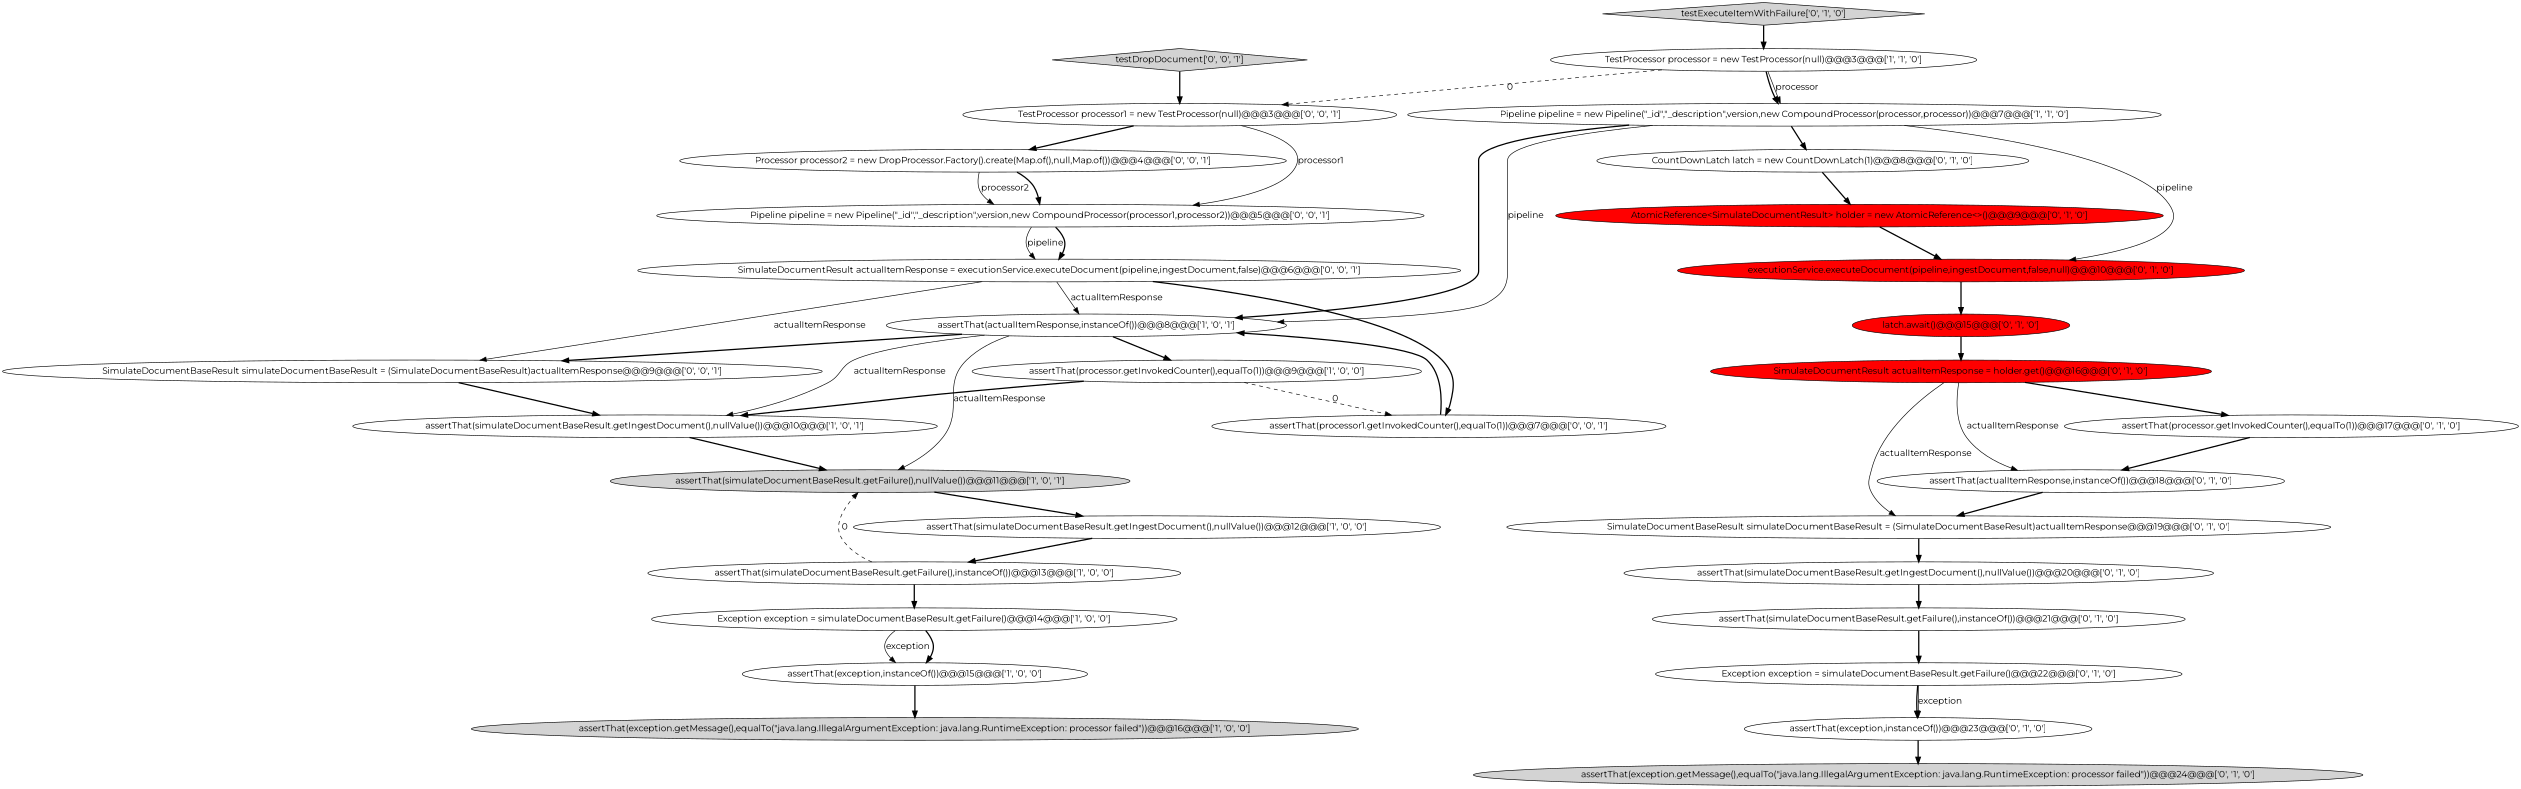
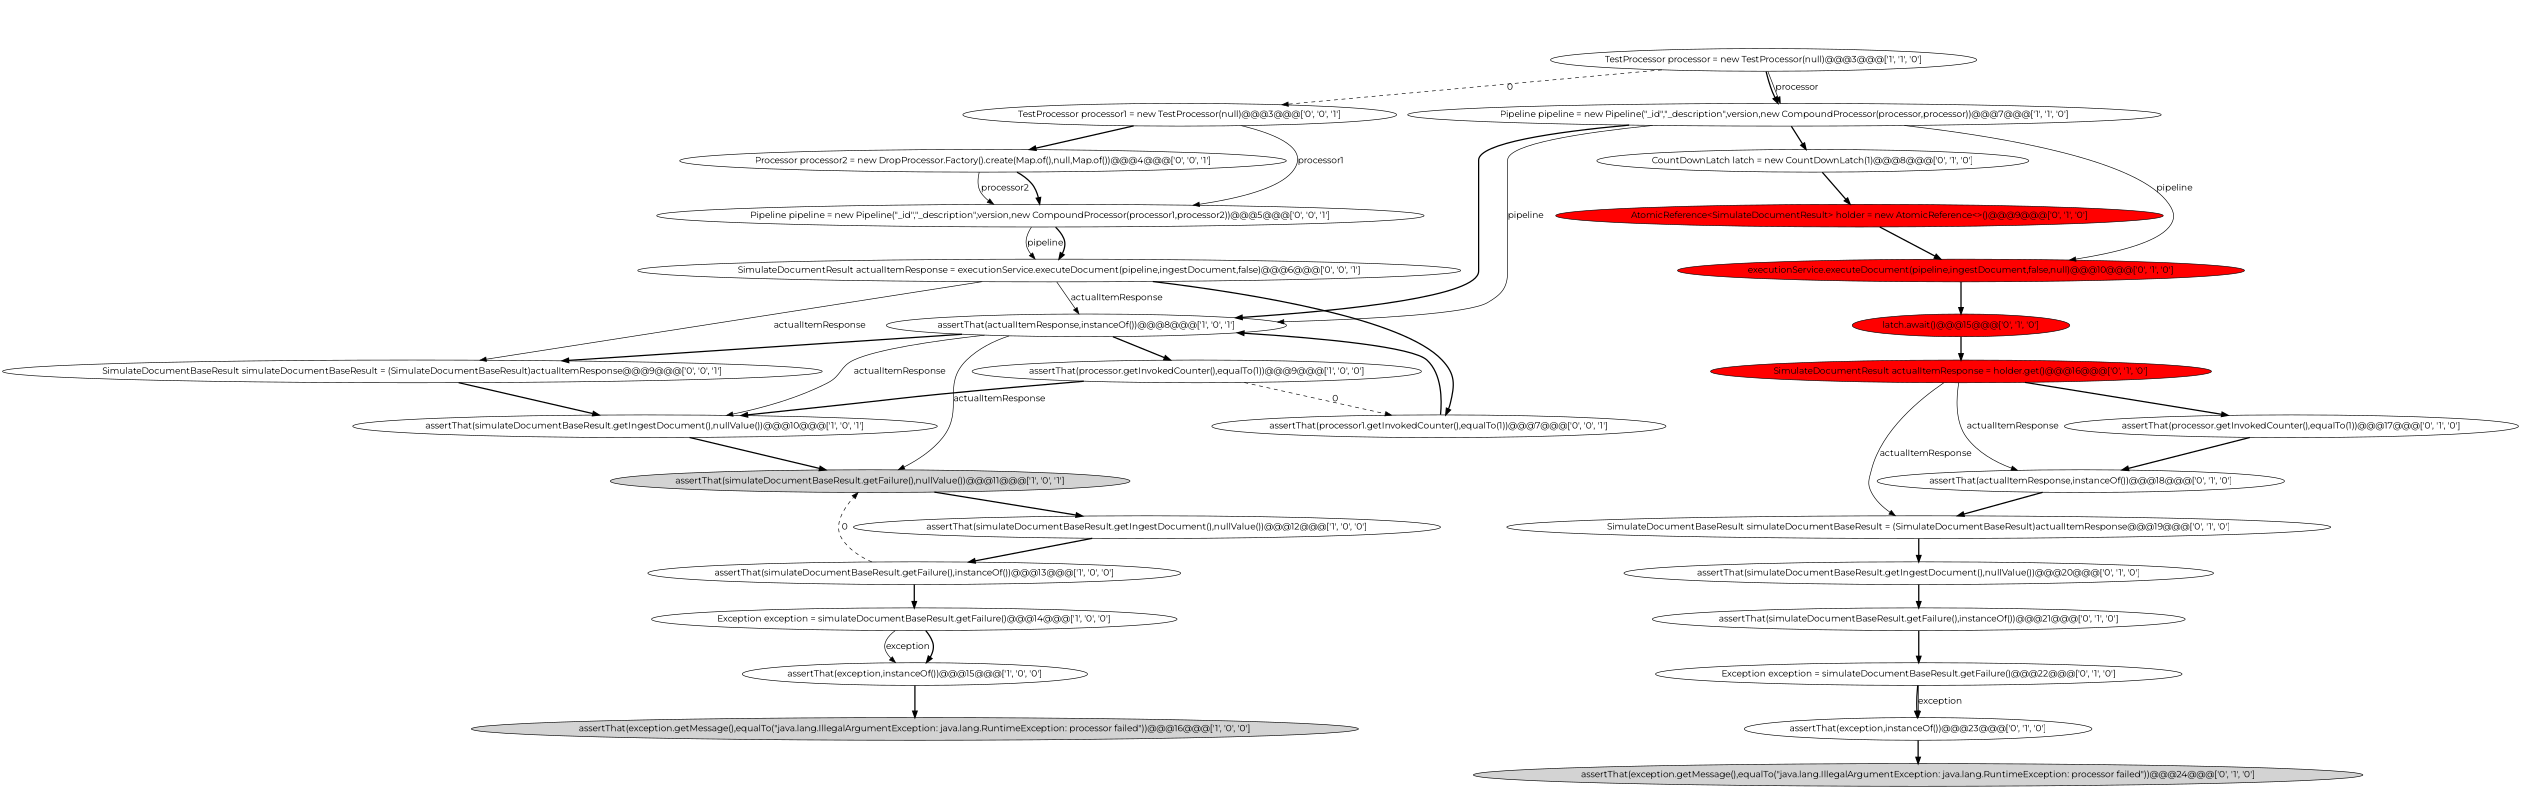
(1764, 14) -> none
(1180, 60) -> none
